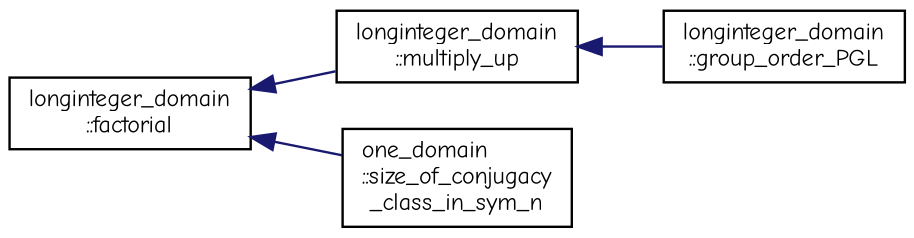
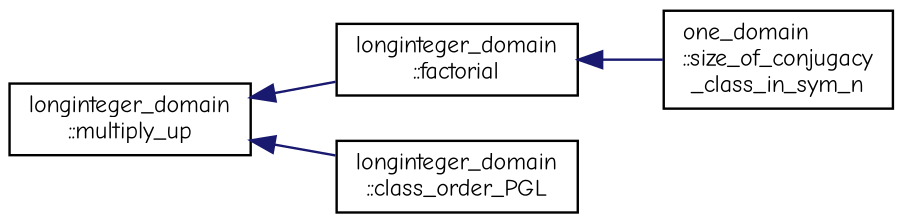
(784, 47) -> (457, 177)
(305, 78) -> (305, 87)
